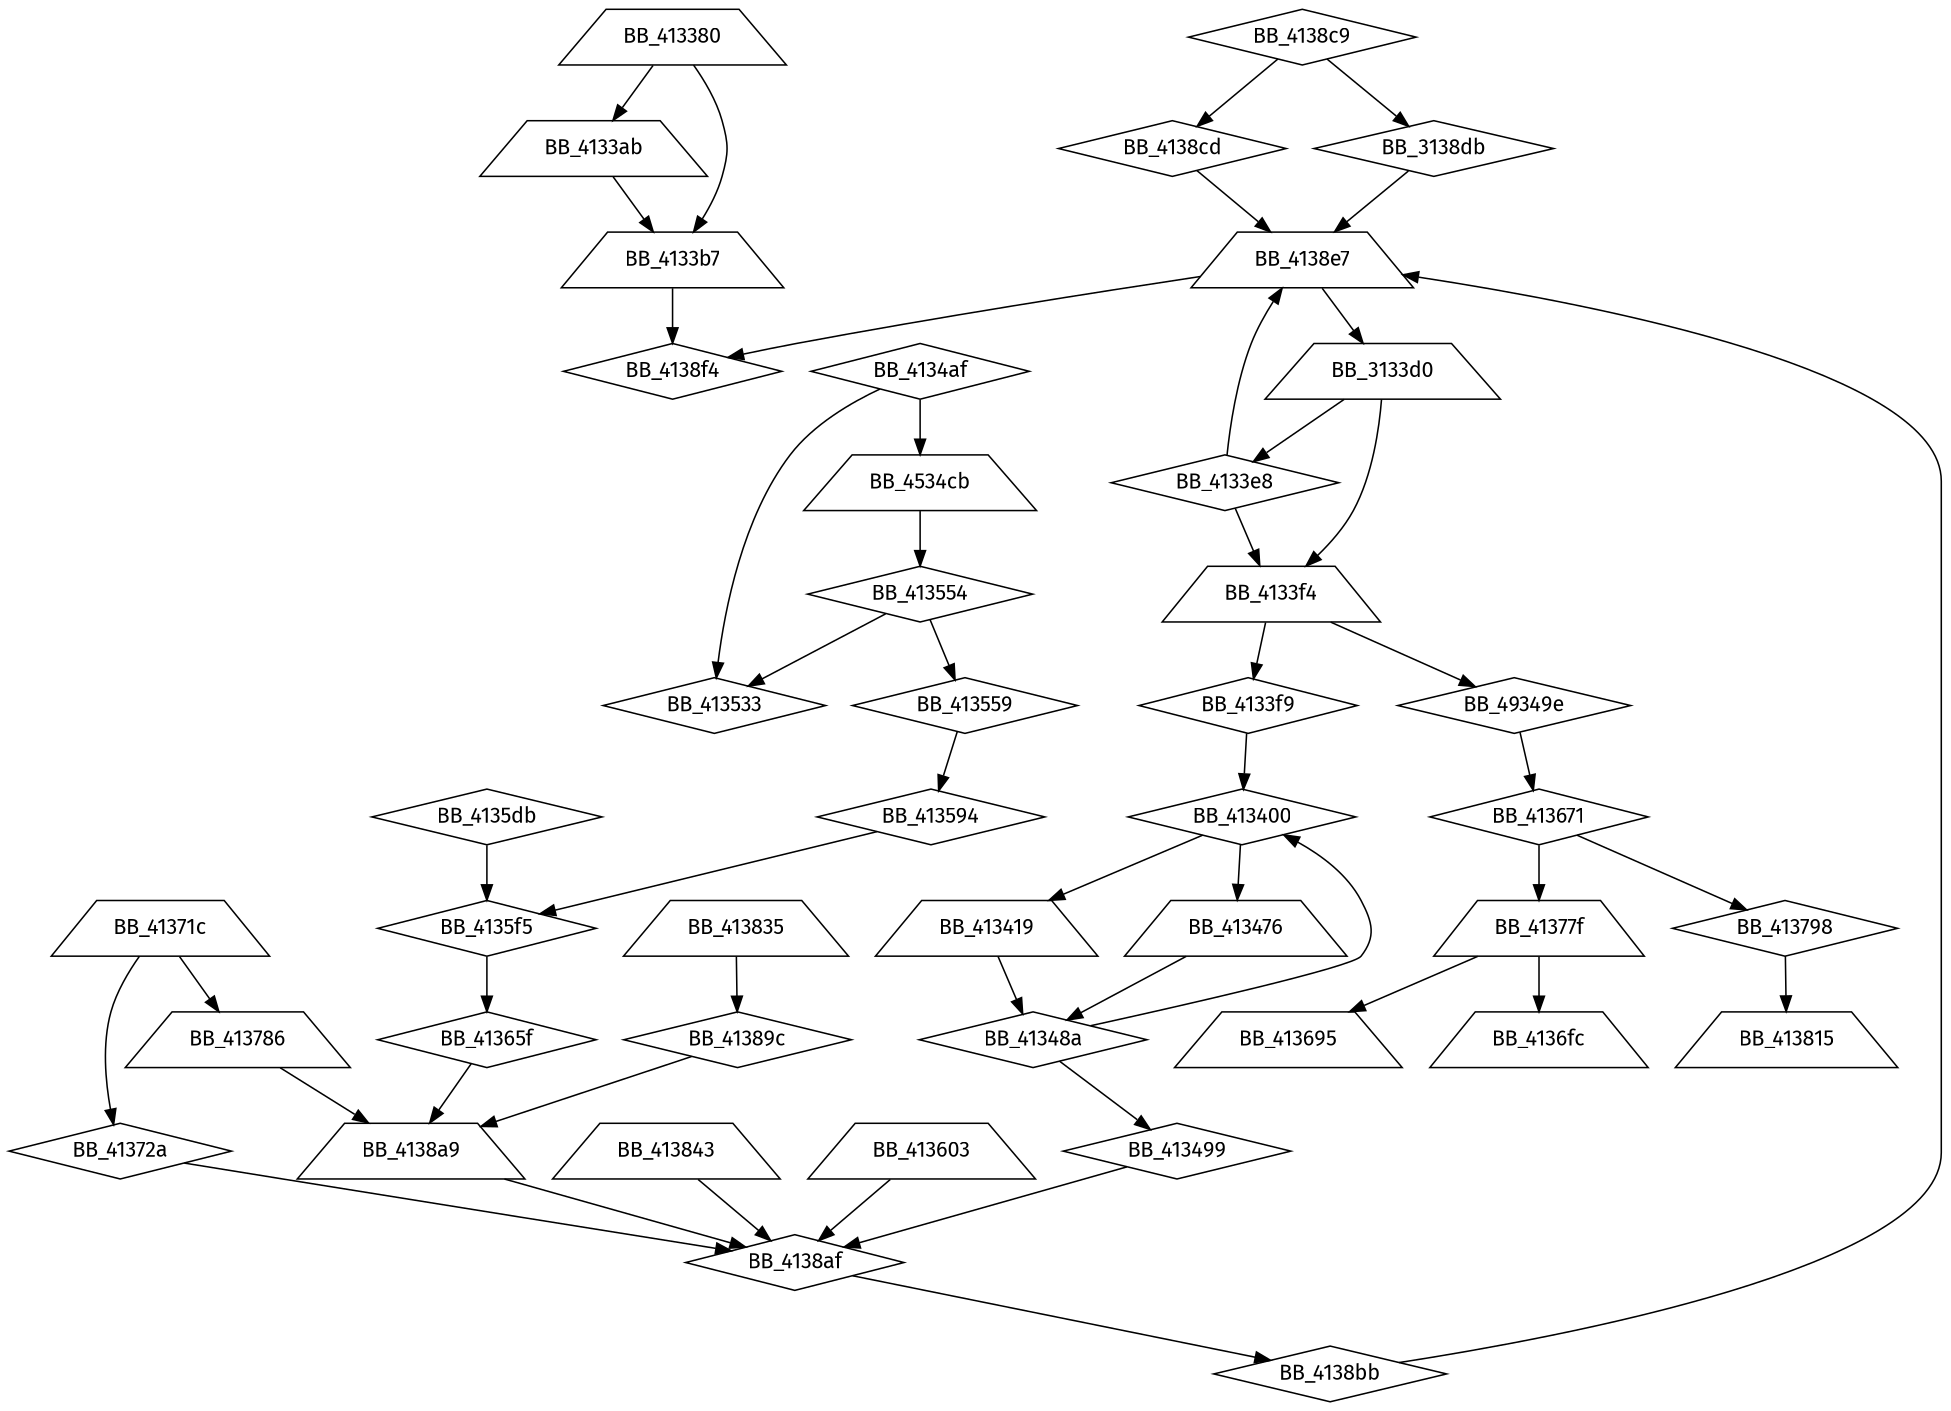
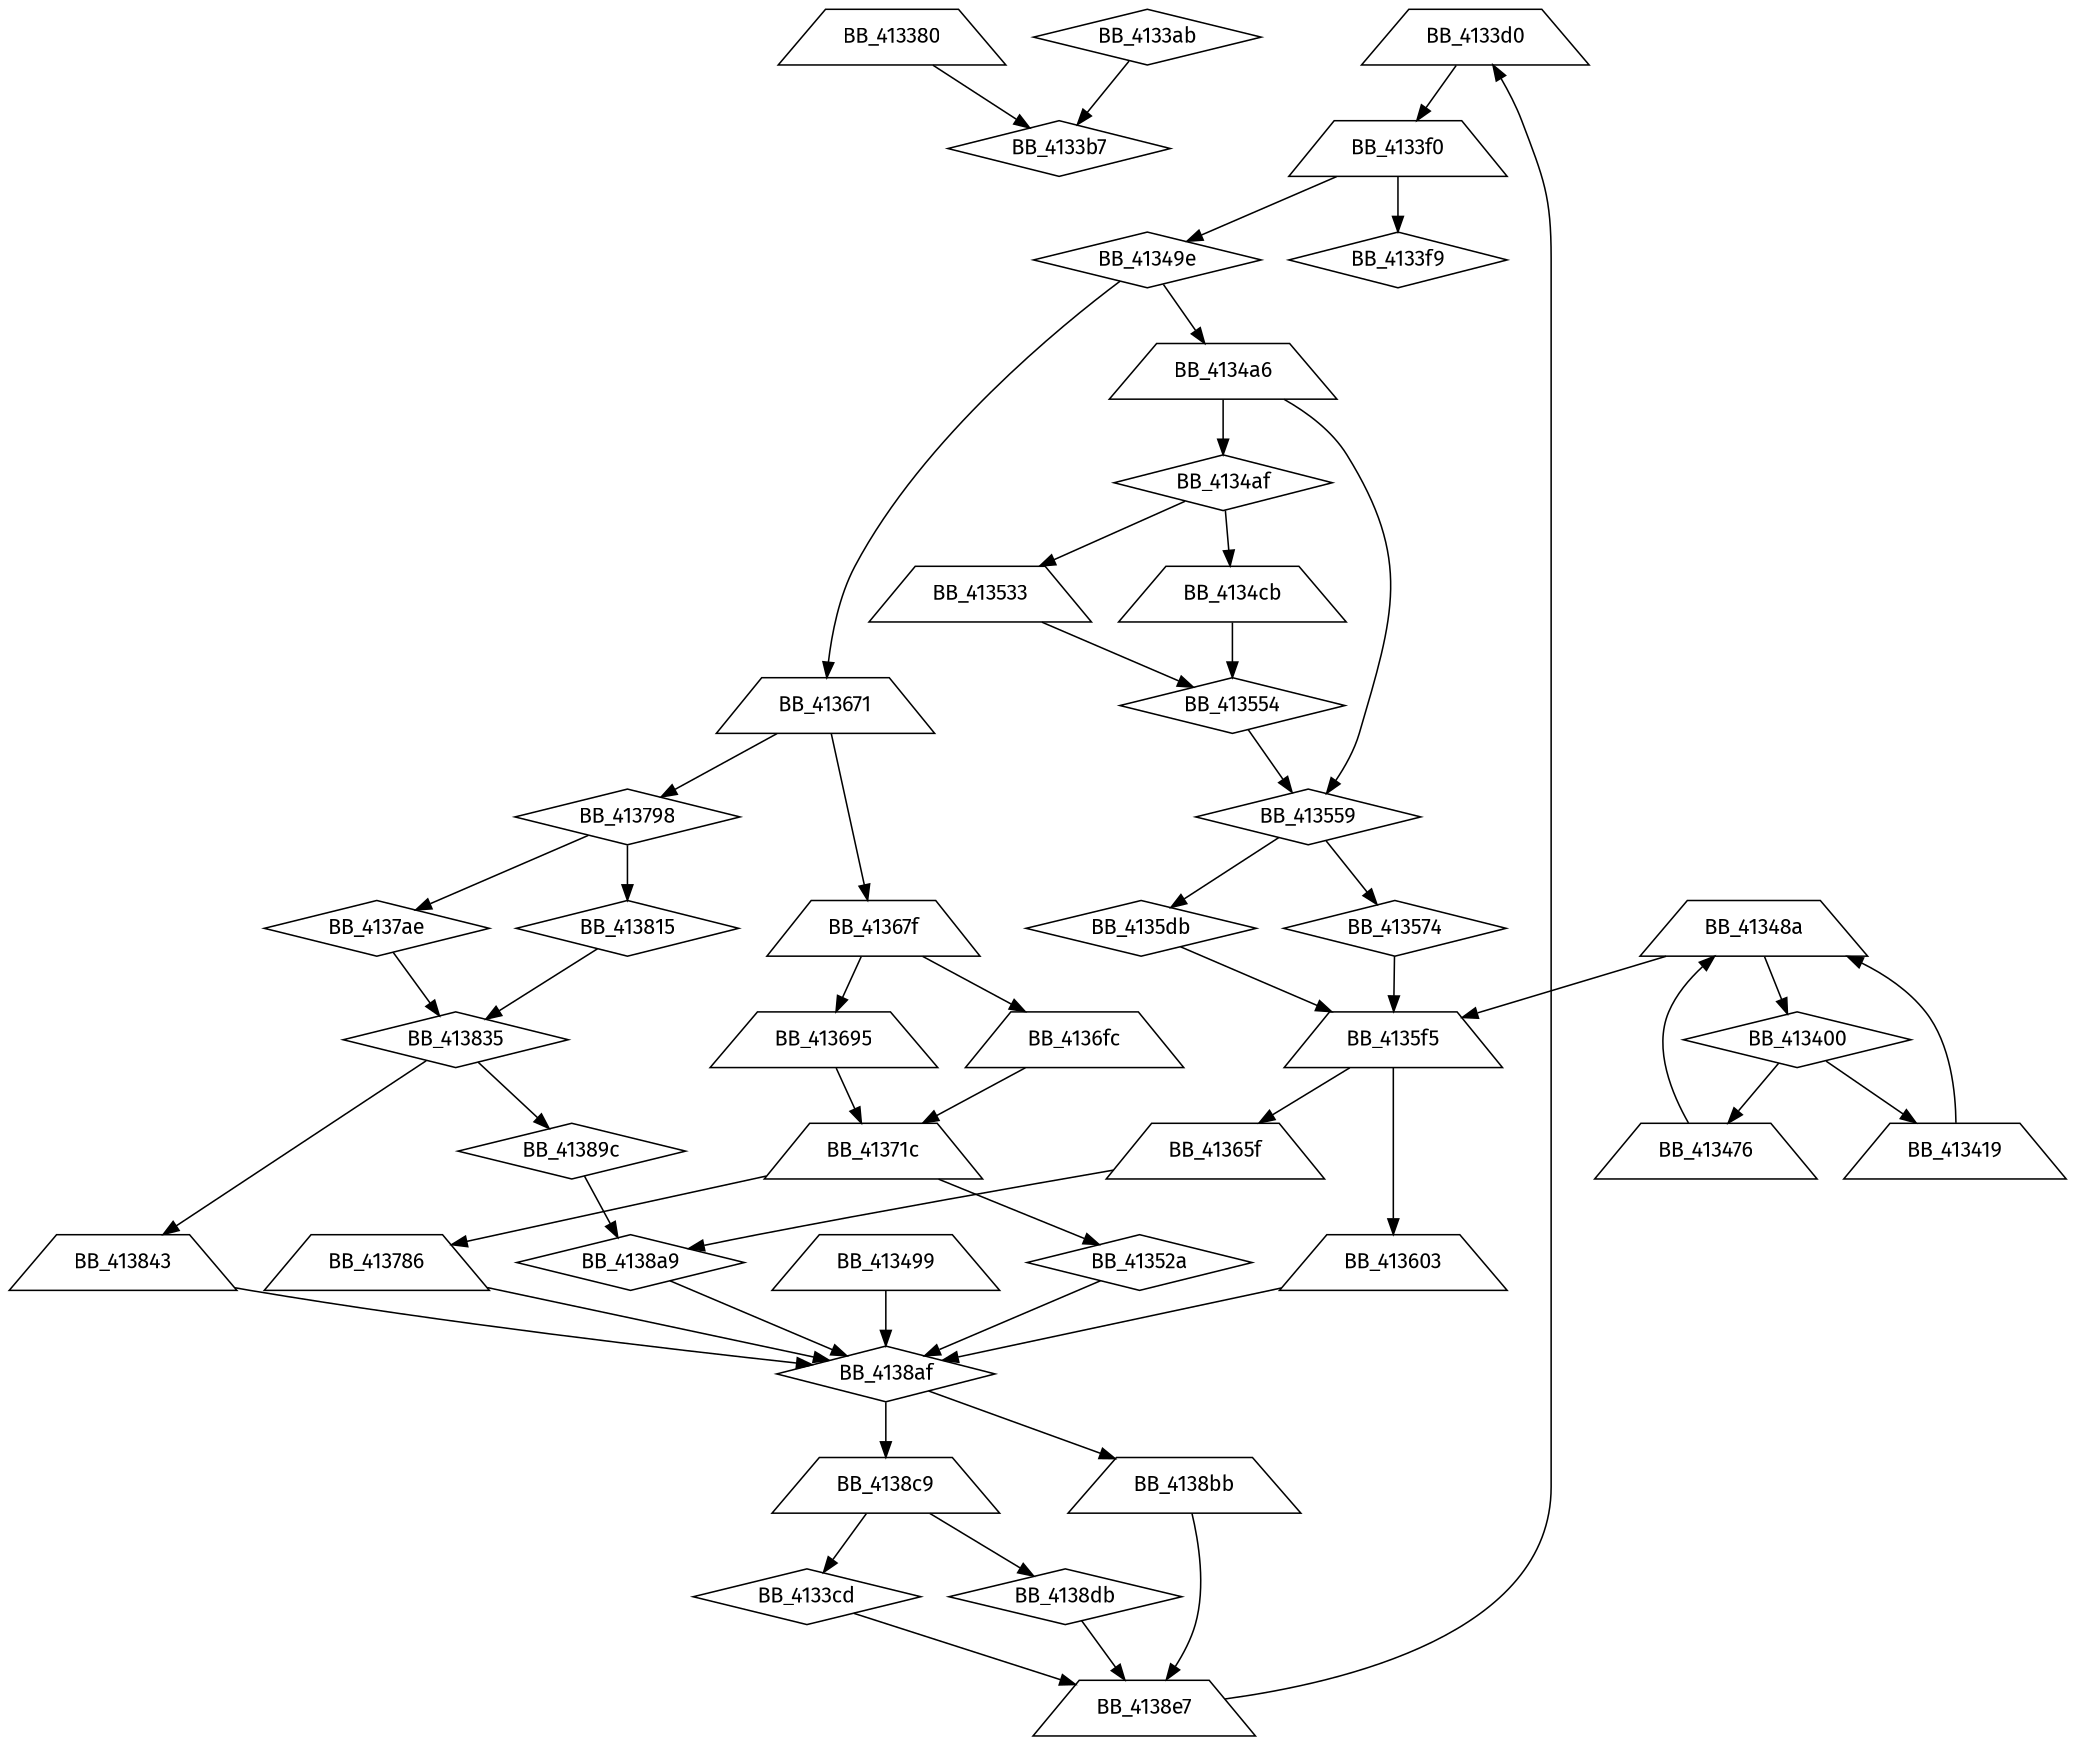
(1302, 37) -> (886, 1485)
(638, 87) -> none
(594, 149) -> (1147, 37)
(1172, 149) -> (807, 1597)
(1434, 149) -> (1065, 1597)
(673, 260) -> (1059, 149)
(673, 371) -> none
none -> (1223, 371)
(1383, 371) -> (1475, 37)
(920, 483) -> (1232, 594)
(1225, 483) -> none
(1271, 594) -> (1398, 149)
(824, 646) -> (1110, 652)
(714, 706) -> (980, 594)
(1514, 706) -> (1147, 260)
(1245, 753) -> none
(931, 817) -> (1395, 928)
(1539, 817) -> (825, 706)
none -> (1231, 868)
none -> (377, 928)
(487, 928) -> (1393, 1040)
(736, 928) -> (456, 1040)
(1539, 928) -> (873, 928)
none -> (548, 980)
(487, 1040) -> (1215, 1151)
(1033, 1040) -> (1754, 928)
(1787, 1040) -> (627, 928)
none -> (846, 1089)
(1098, 1090) -> (1572, 985)
(317, 1091) -> (651, 1322)
none -> (981, 1092)
none -> (301, 1143)
none -> (1393, 1143)
(120, 1151) -> (1140, 1263)
(411, 1151) -> (631, 1263)
(1177, 1151) -> (886, 1263)
(1330, 1374) -> (1184, 1485)
none -> (886, 1422)
